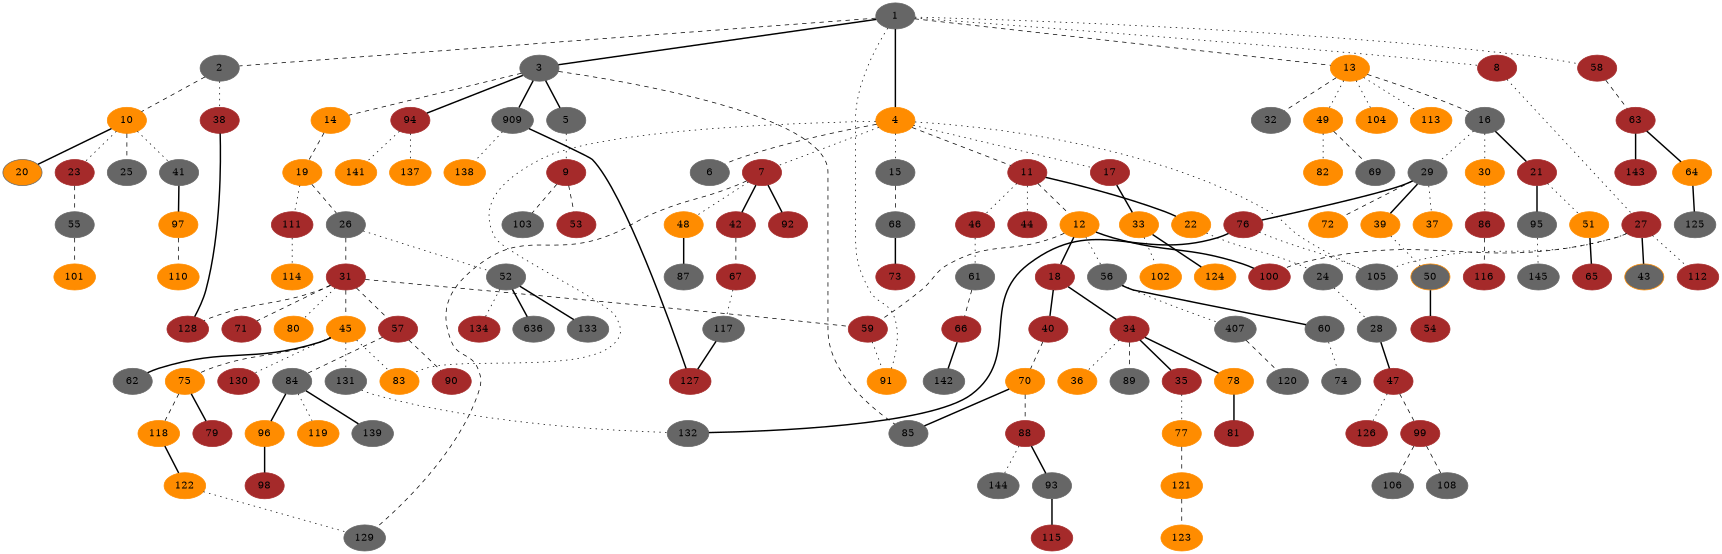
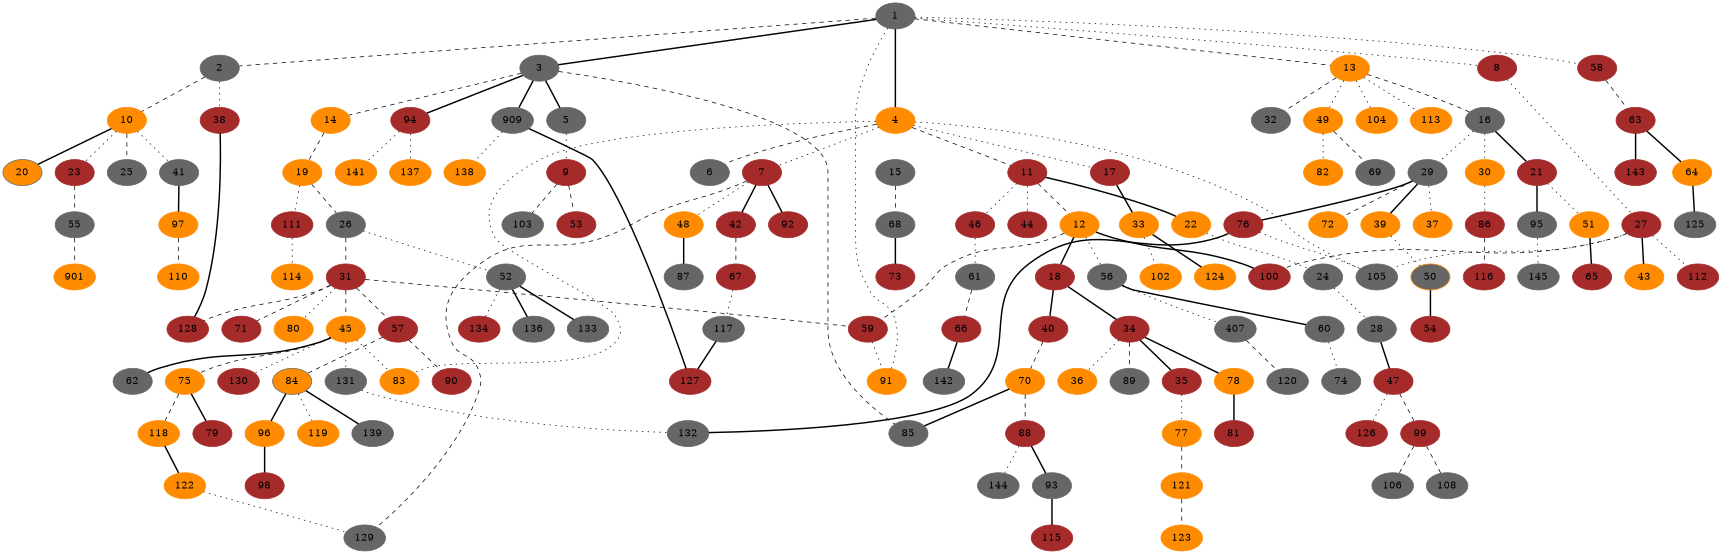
(895, 147) -> none
(75, 277) -> (75, 277)
(1644, 277) -> (1644, 277)
(534, 329) -> (534, 329)
(292, 381) -> (292, 381)
